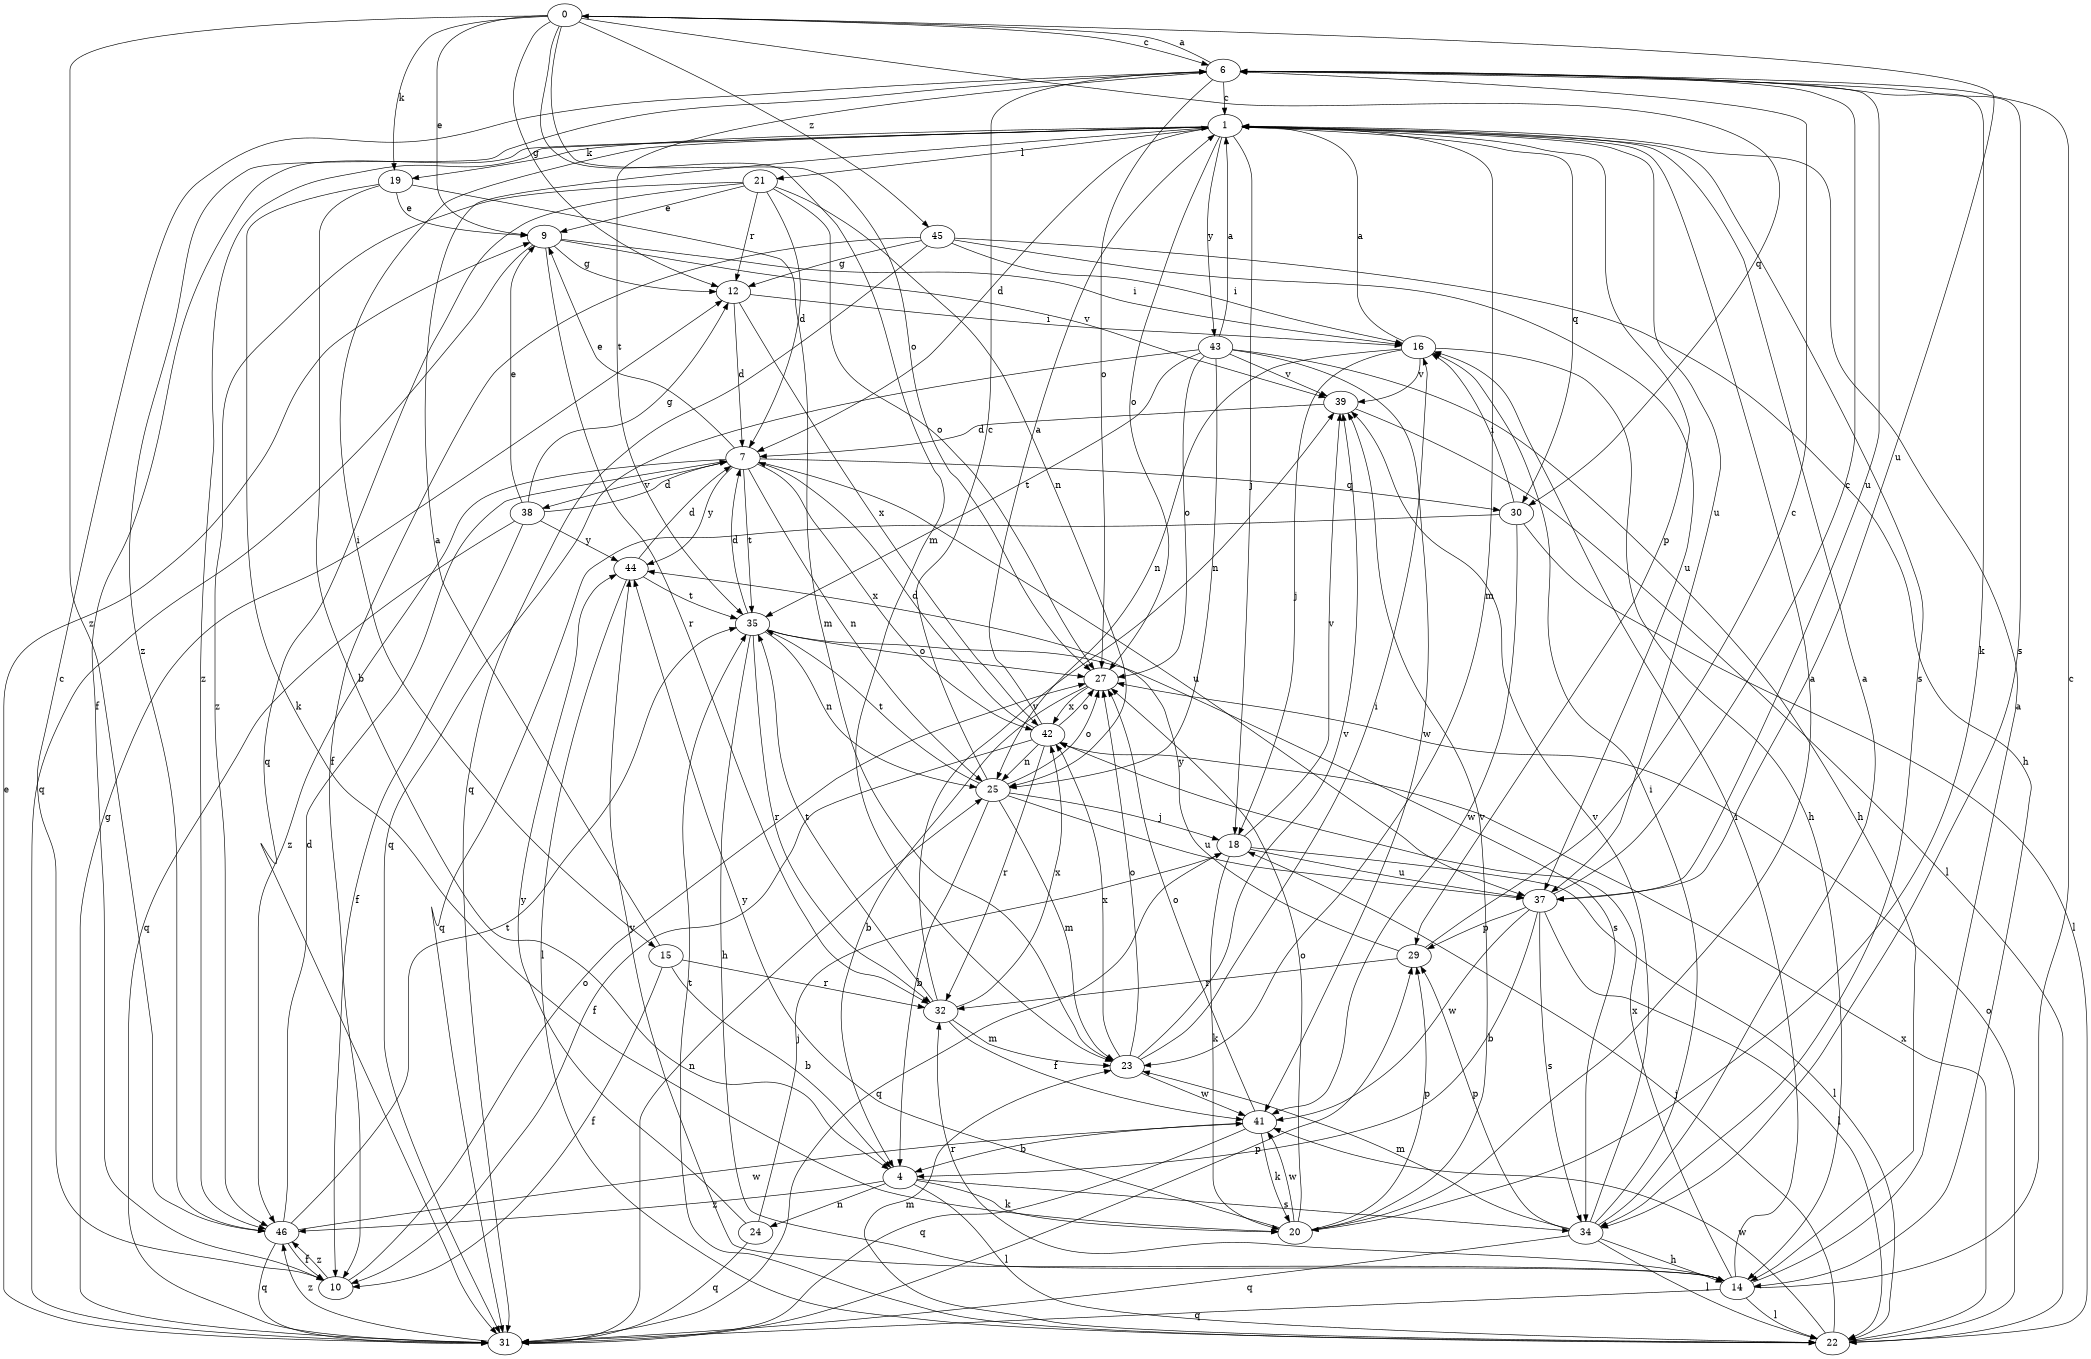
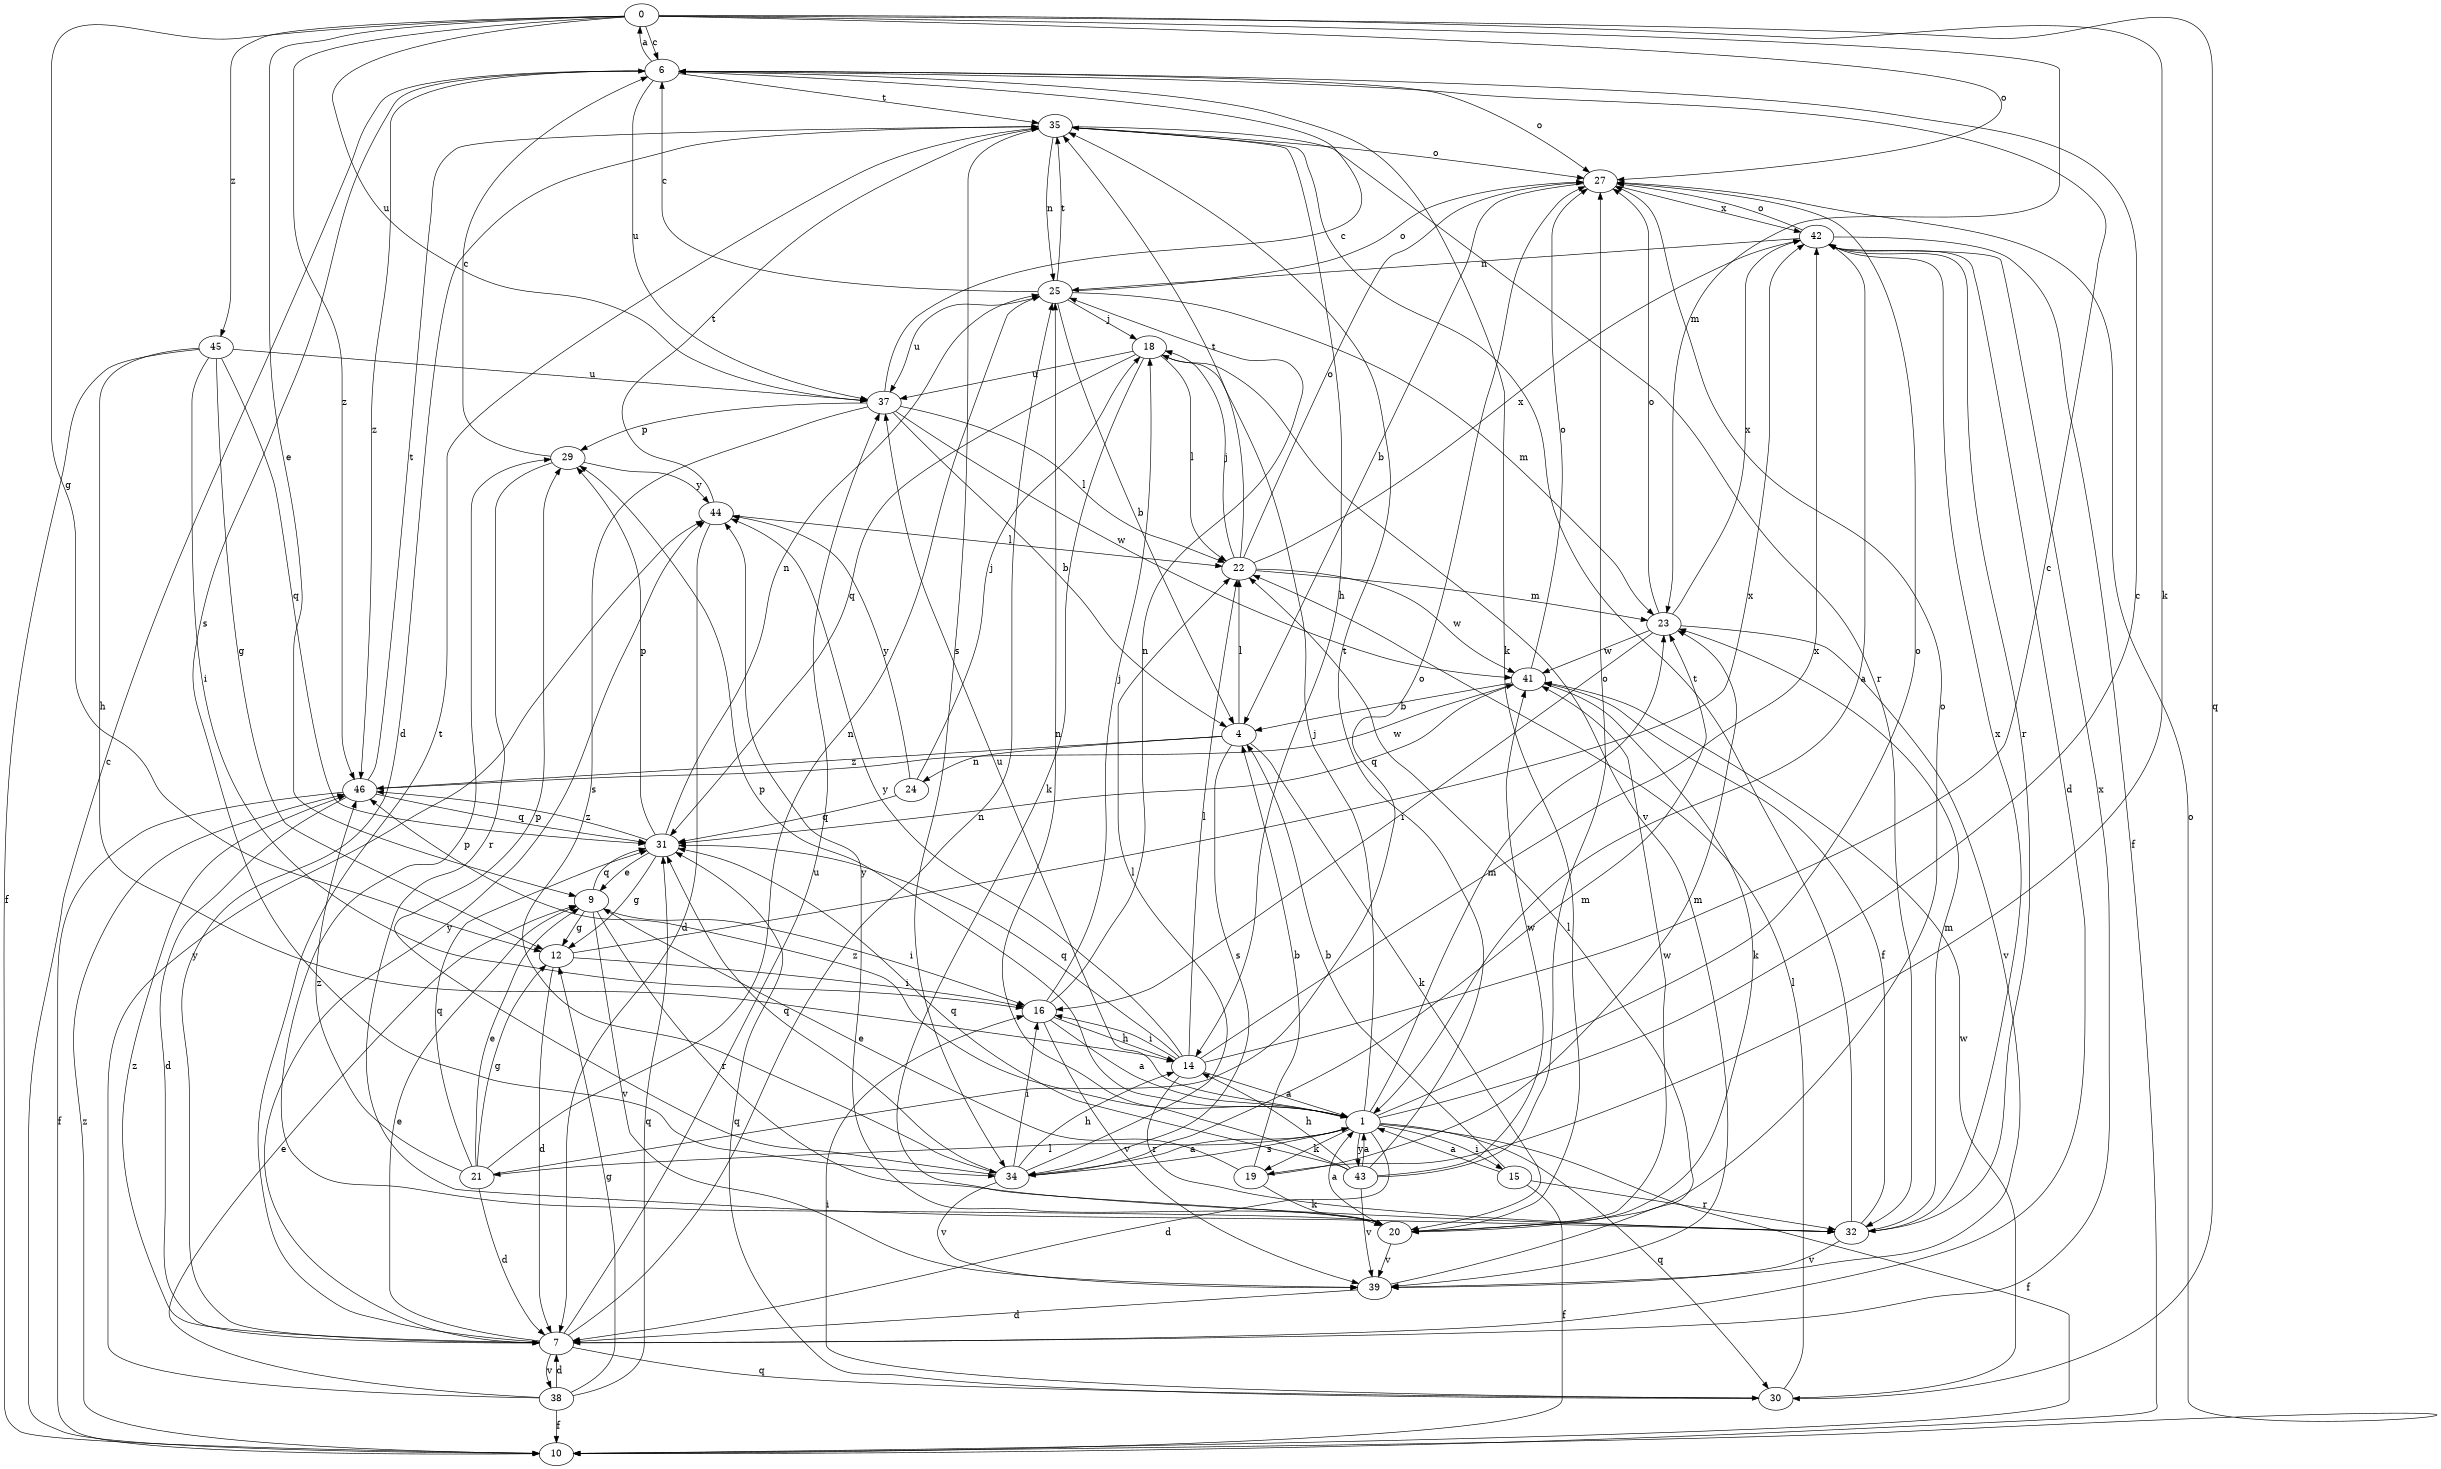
(1224, 95) -> (2087, 163)
(752, 237) -> (498, 1067)
